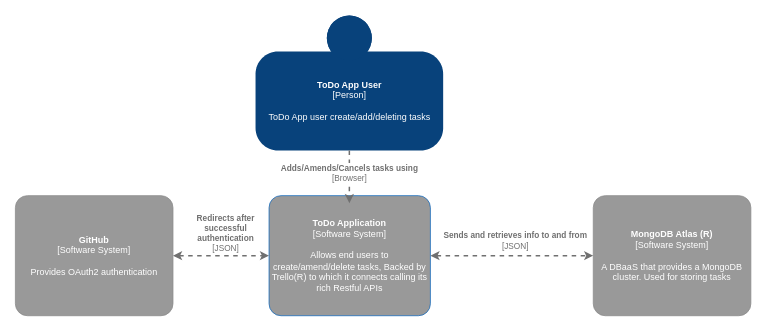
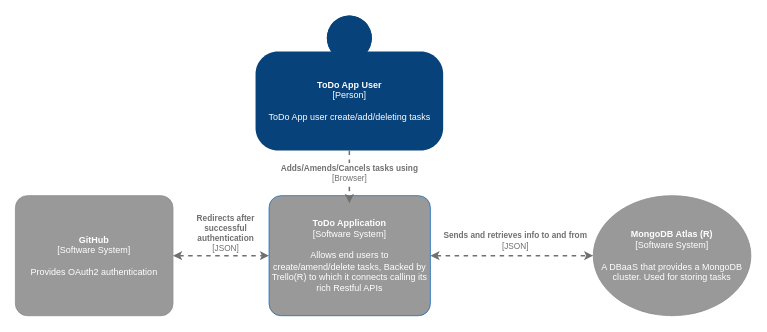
(672, 255) -> (672, 255)
